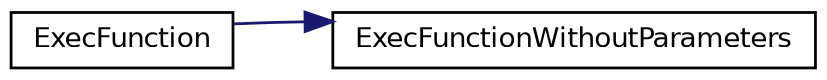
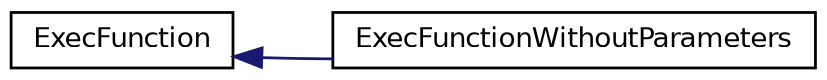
(269, 23) -> (297, 59)
